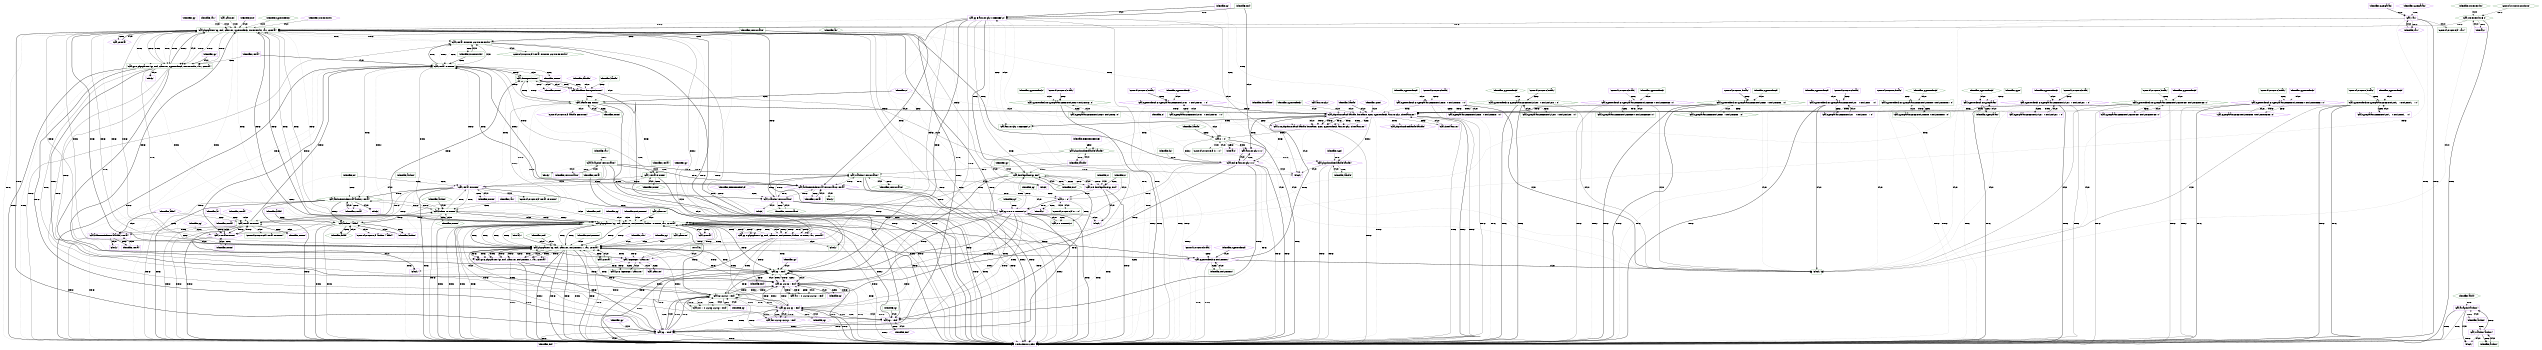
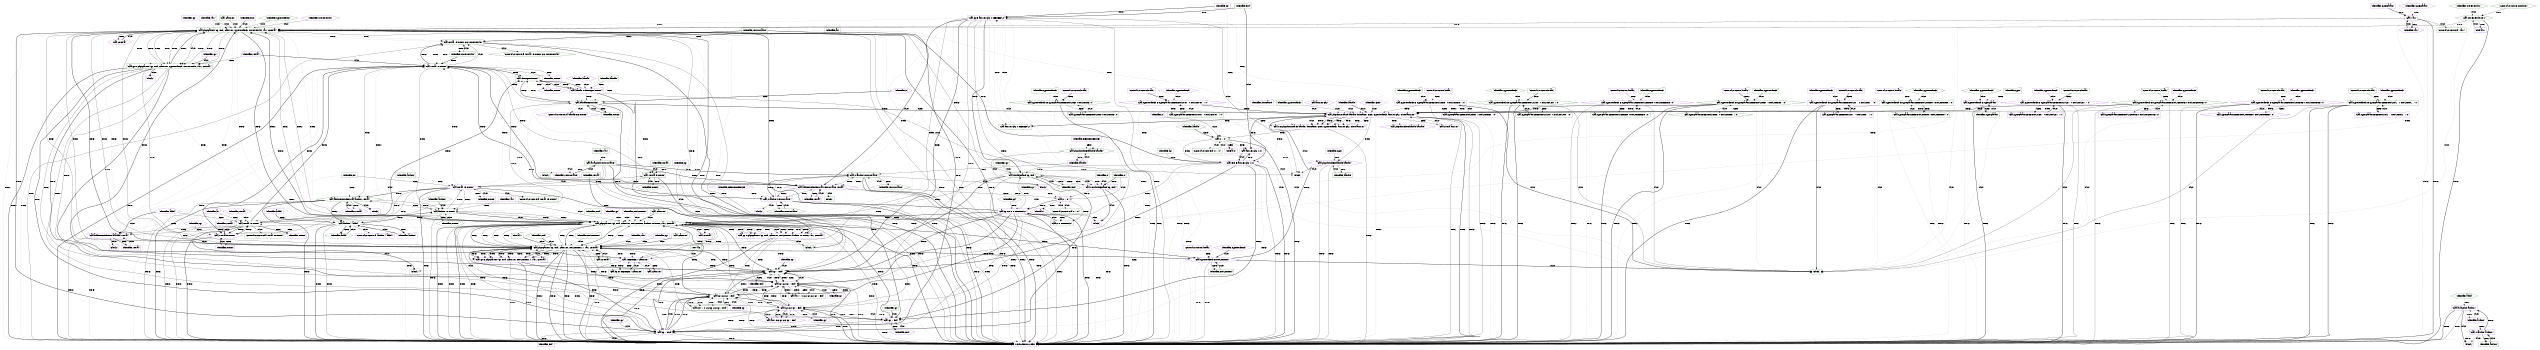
(831, 30) -> (832, 30)
